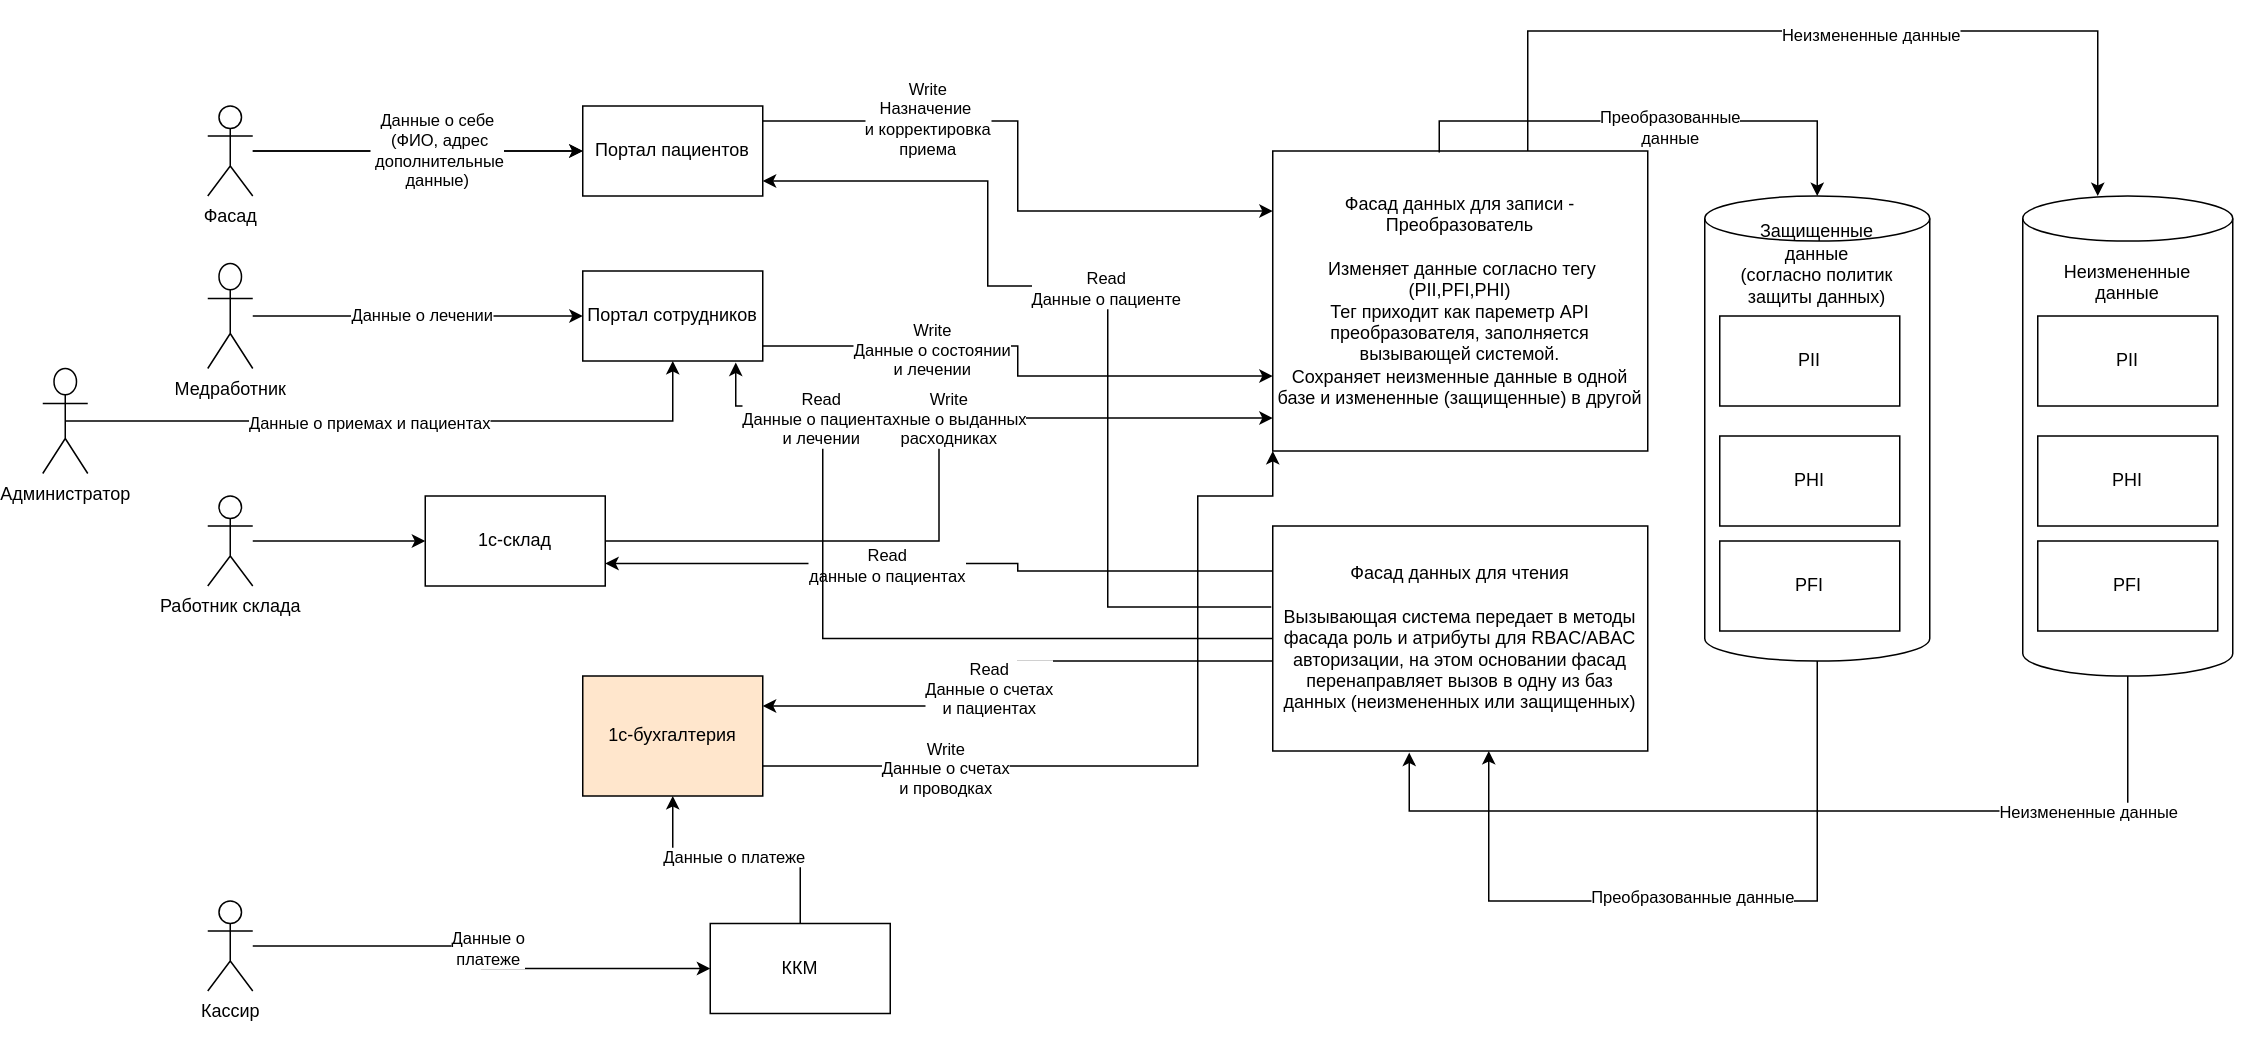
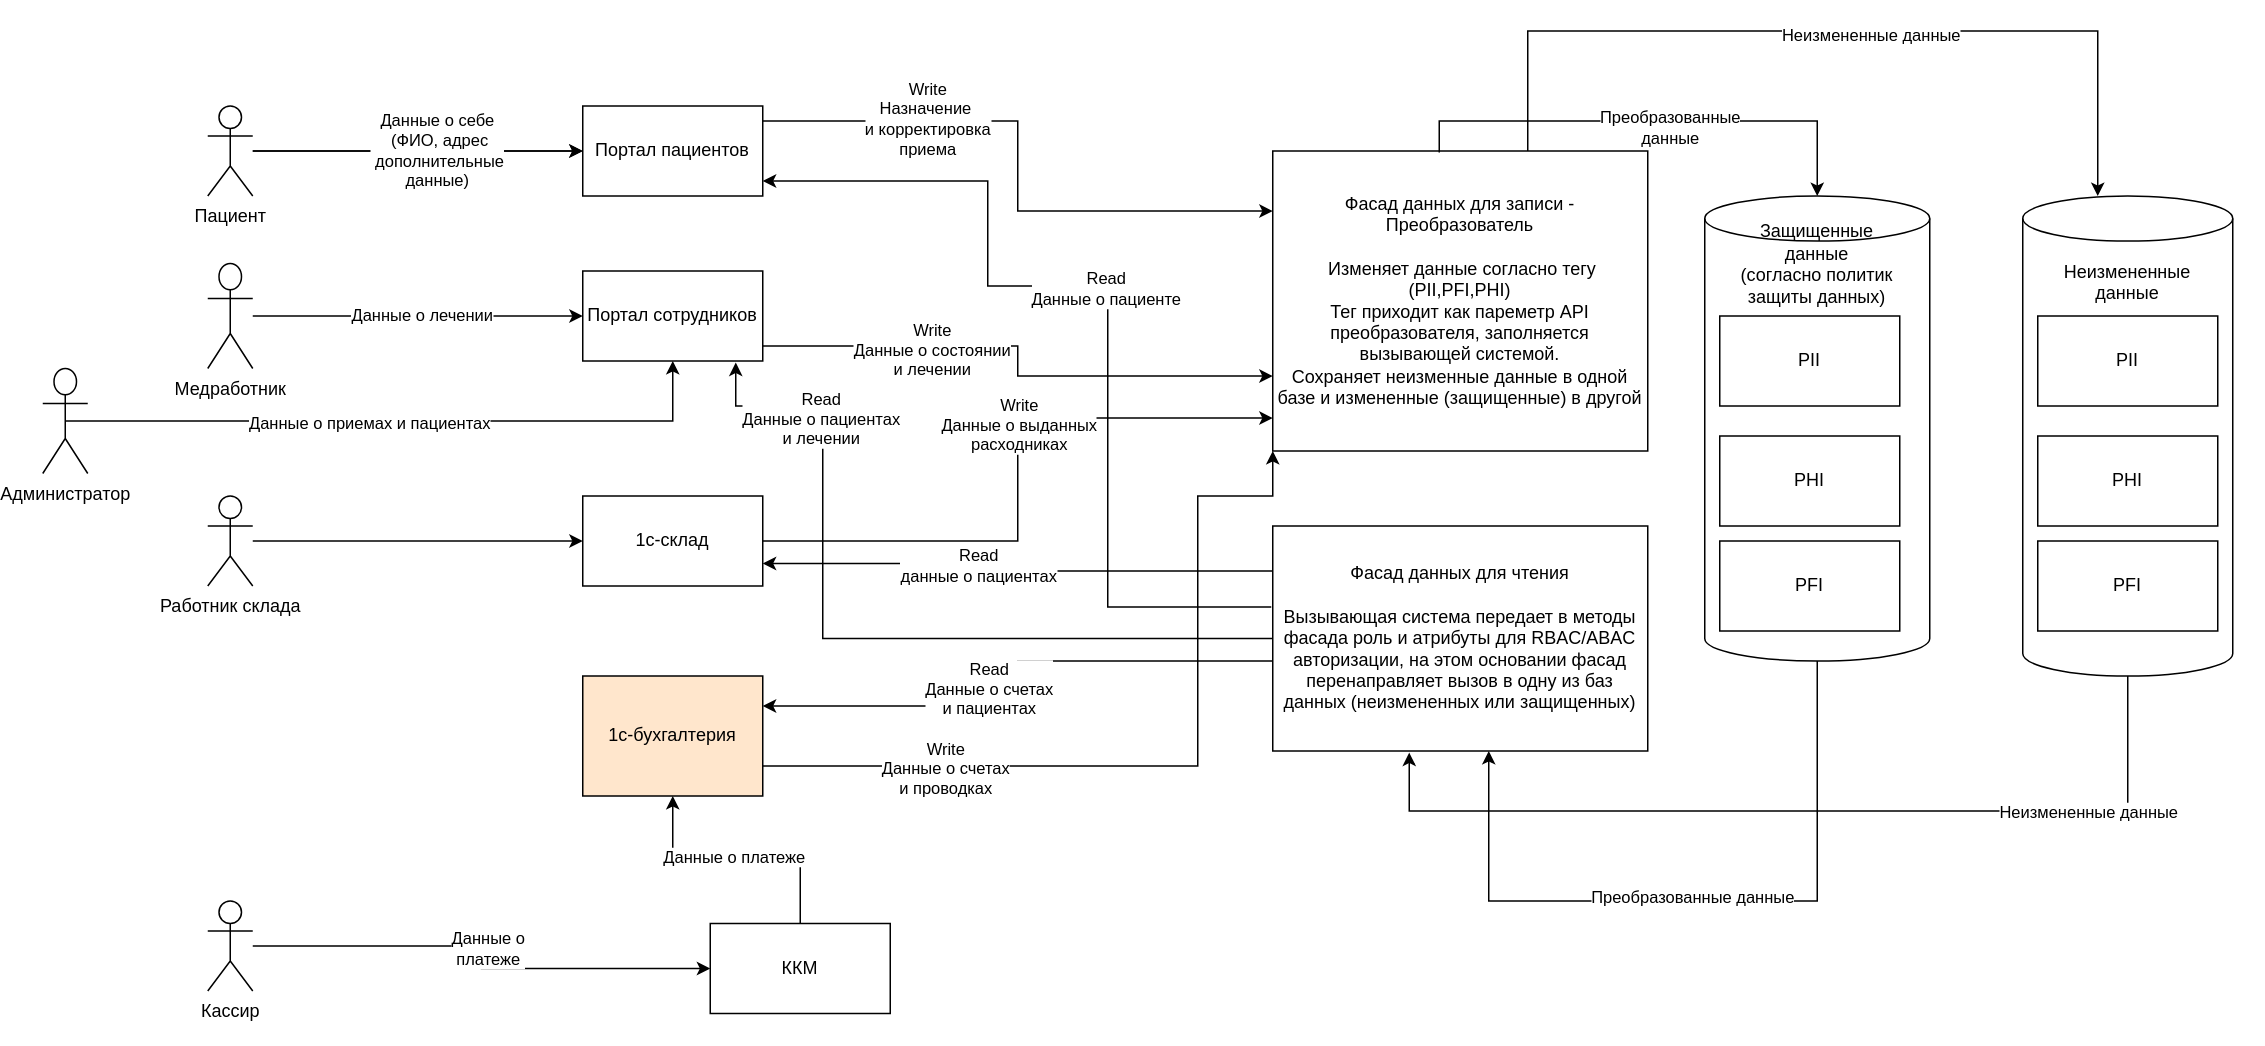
(231, 217) -> (231, 217)
(515, 541) -> (673, 541)
